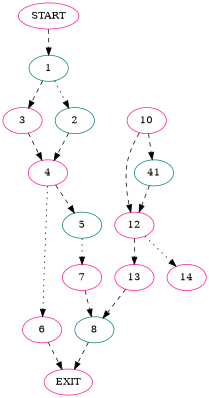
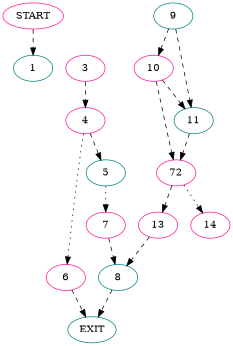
none -> (173, 16)
(37, 91) -> none
(75, 121) -> none
(154, 173) -> (194, 121)
(134, 225) -> (176, 173)
(68, 382) -> (92, 330)
